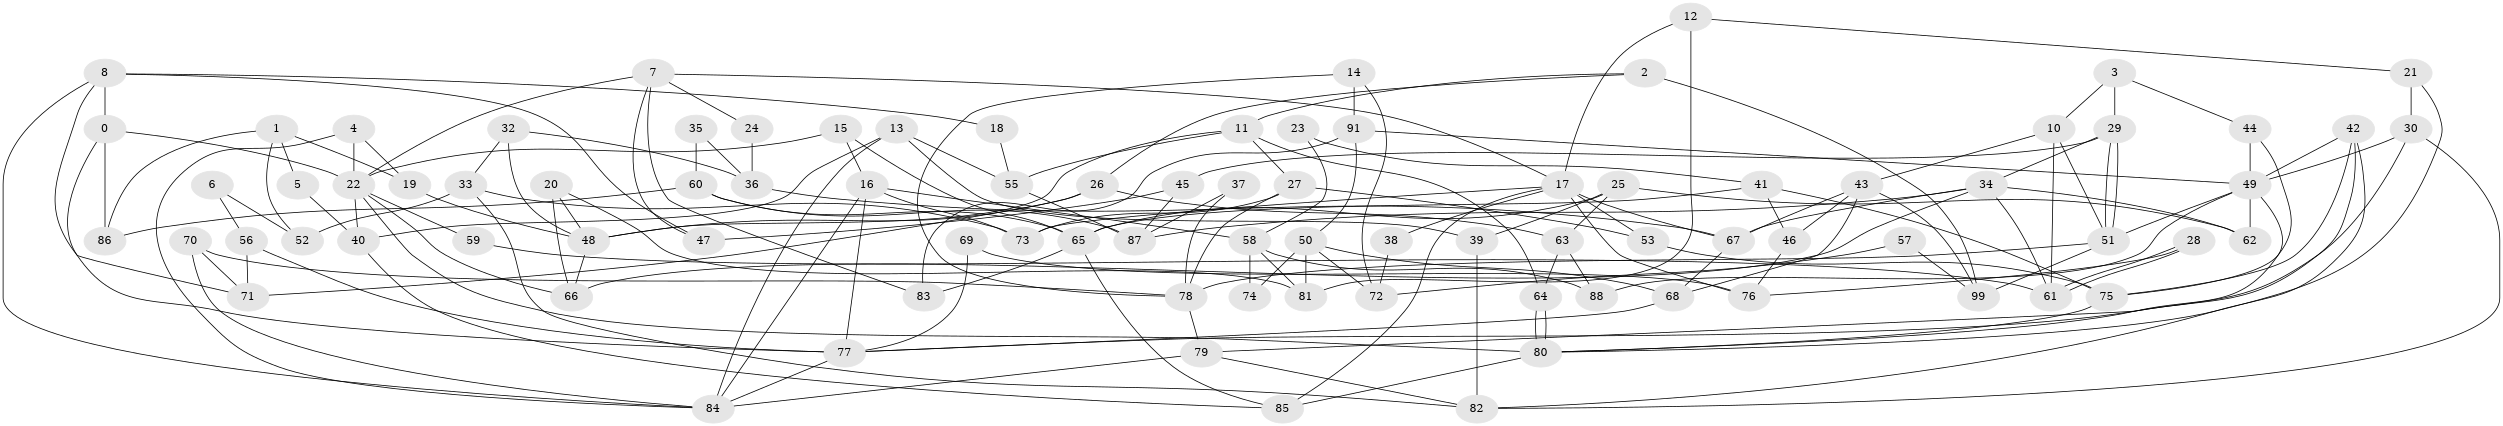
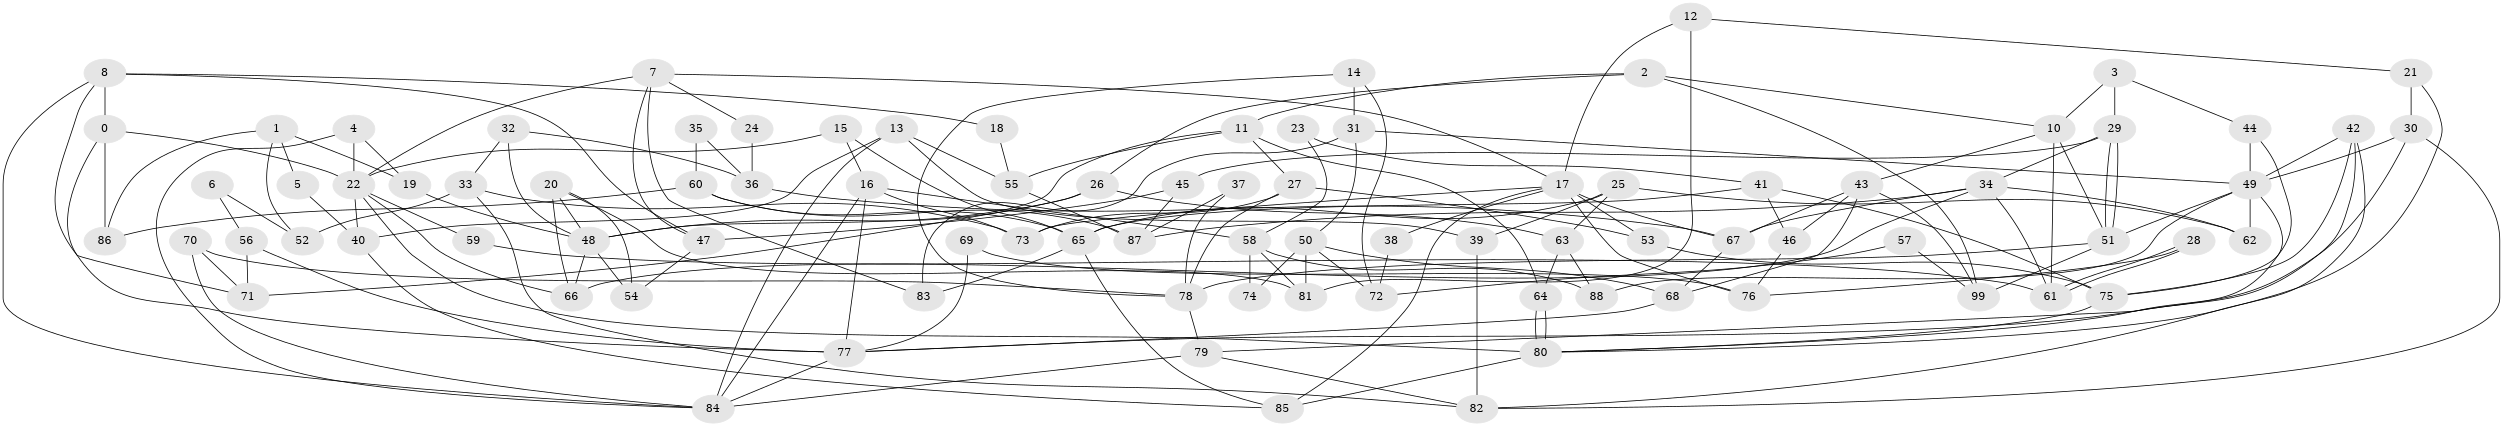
none -> (1850, 101)
(1354, 129) -> (1354, 129)
none -> (632, 297)
